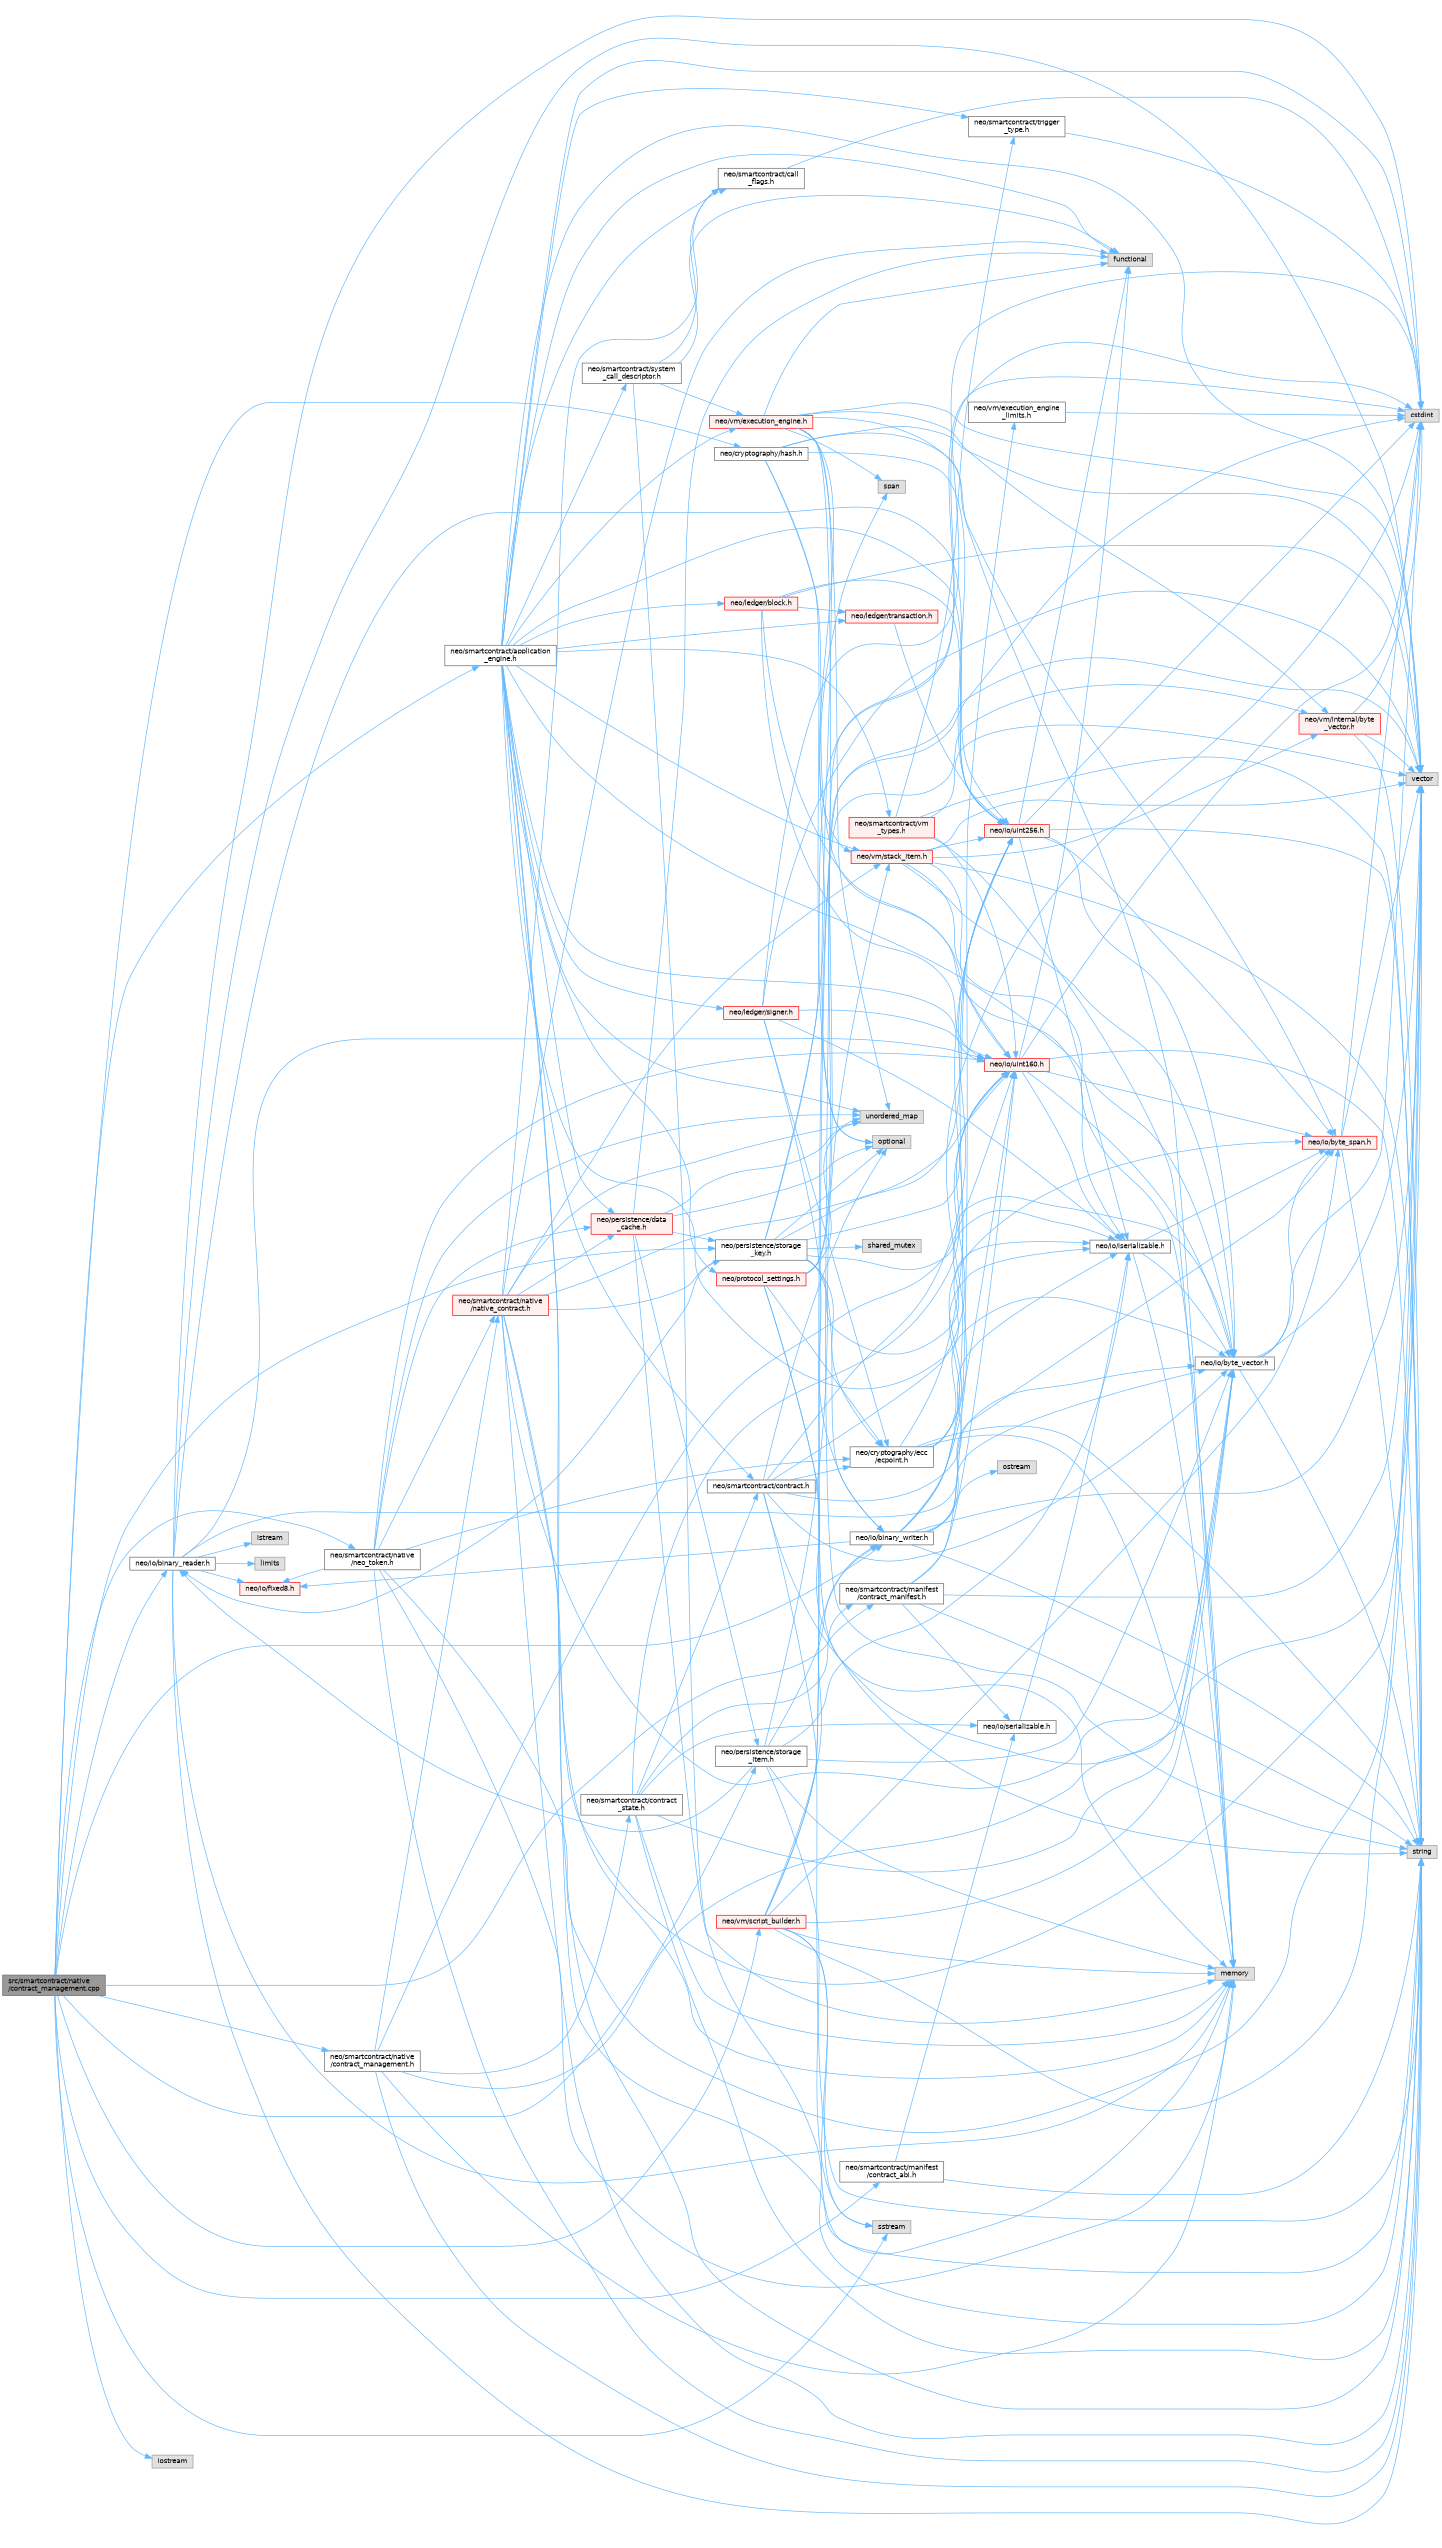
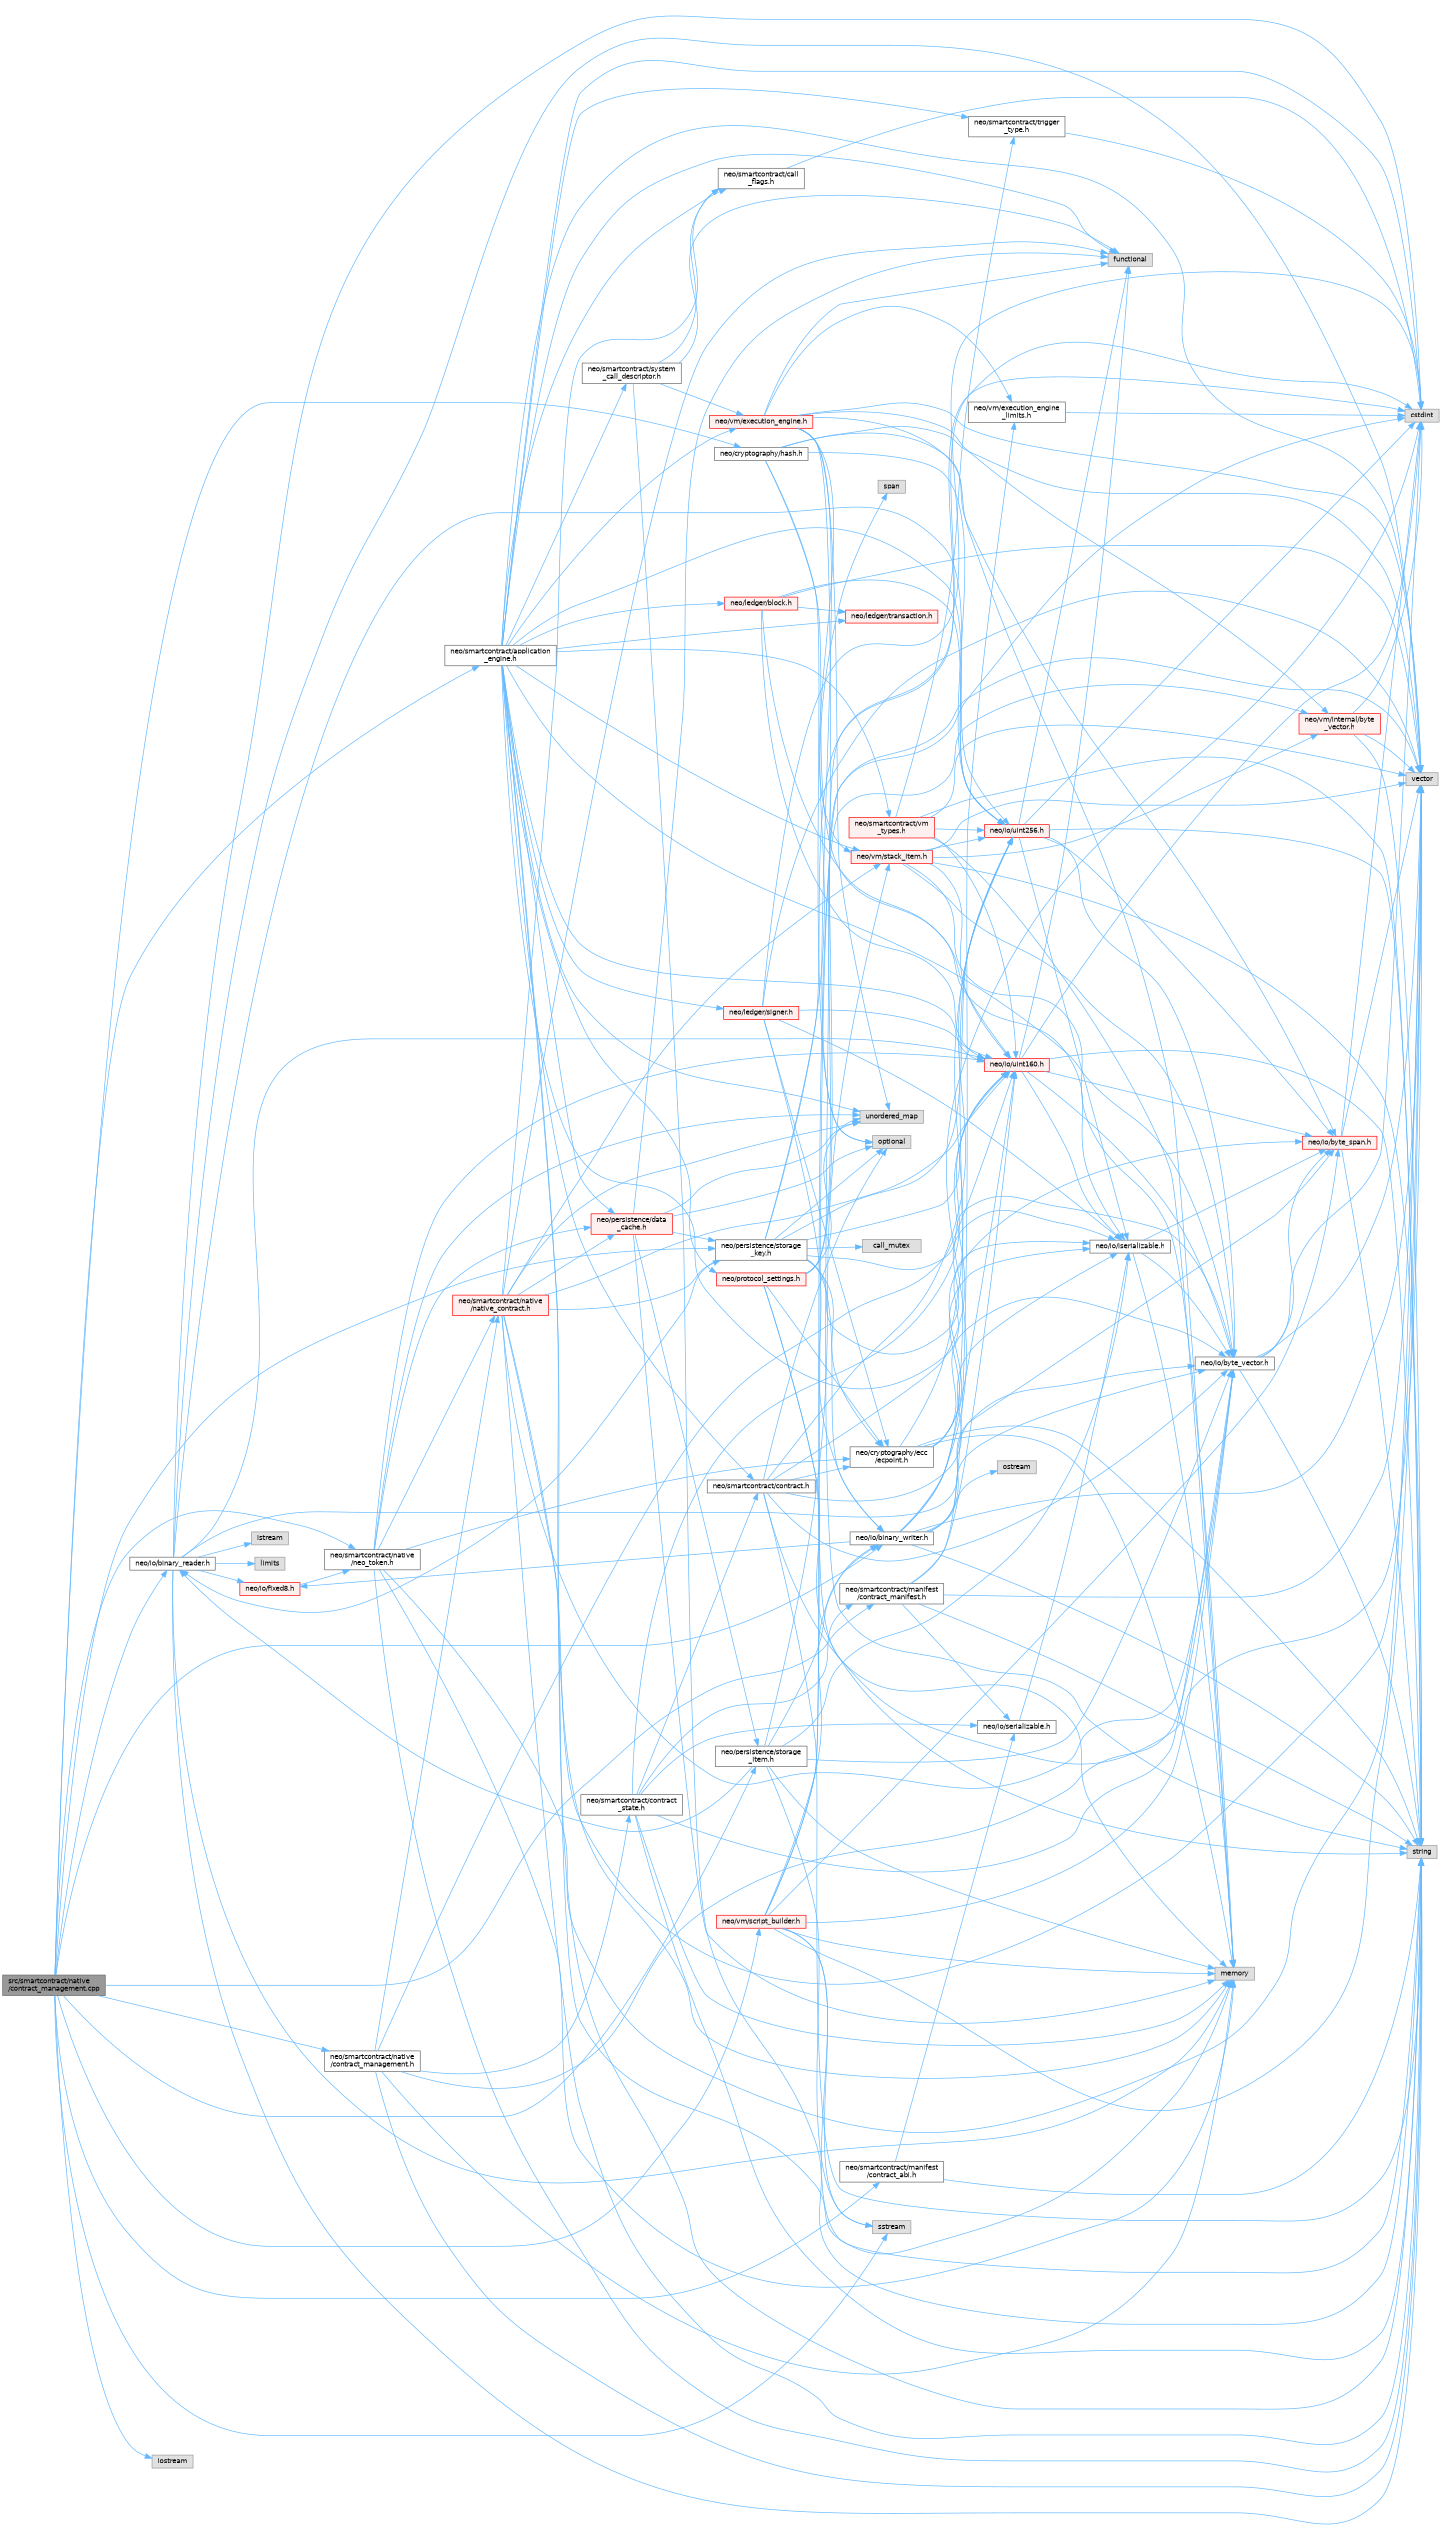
(829, 448) -> (881, 307)
(934, 730) -> (952, 829)
(892, 1246) -> (892, 1246)
(307, 1574) -> (322, 1579)
